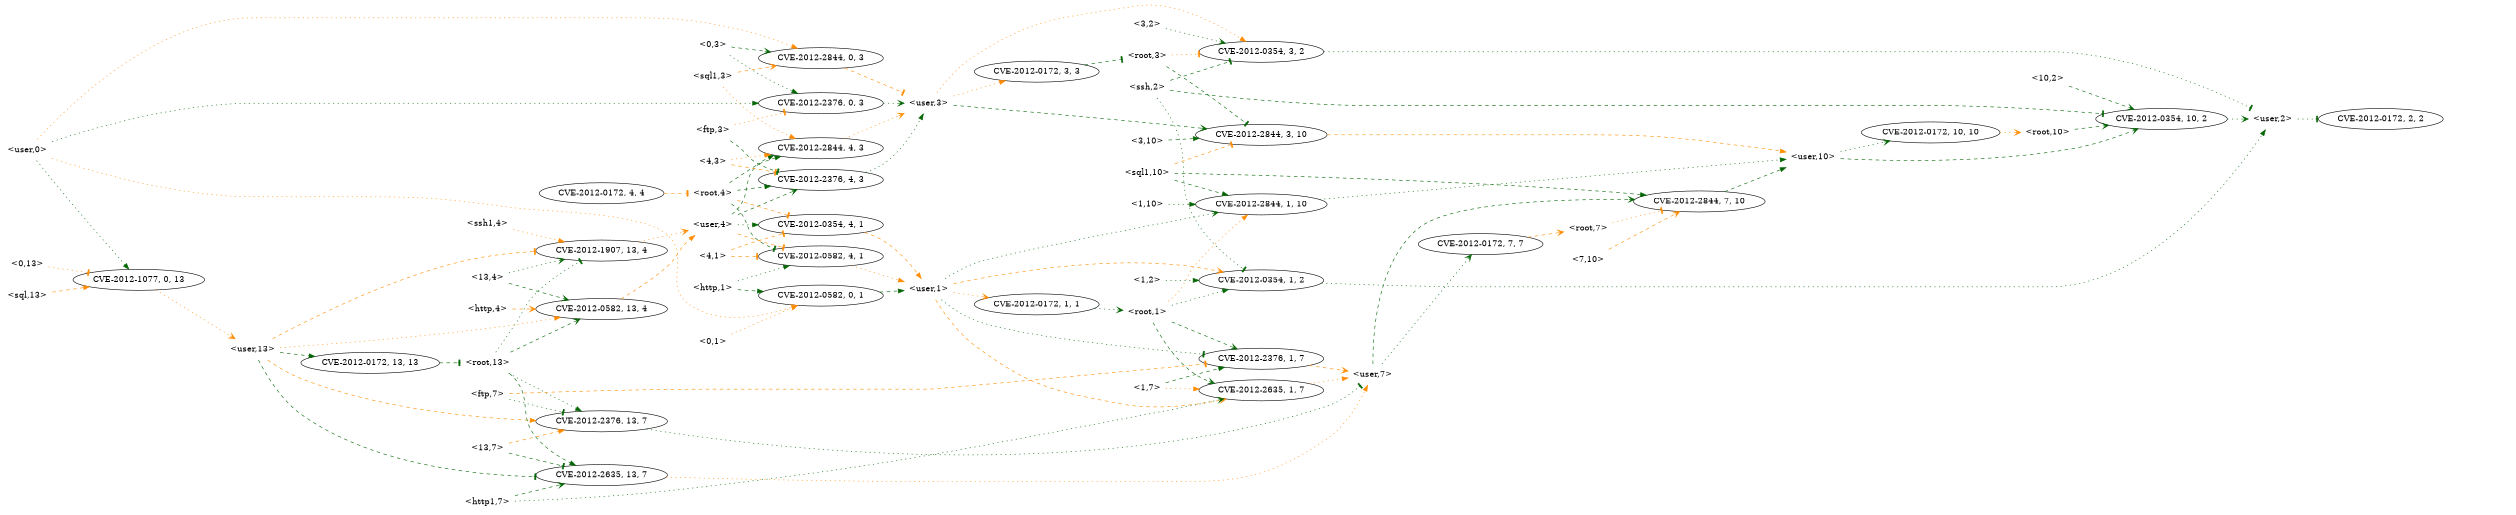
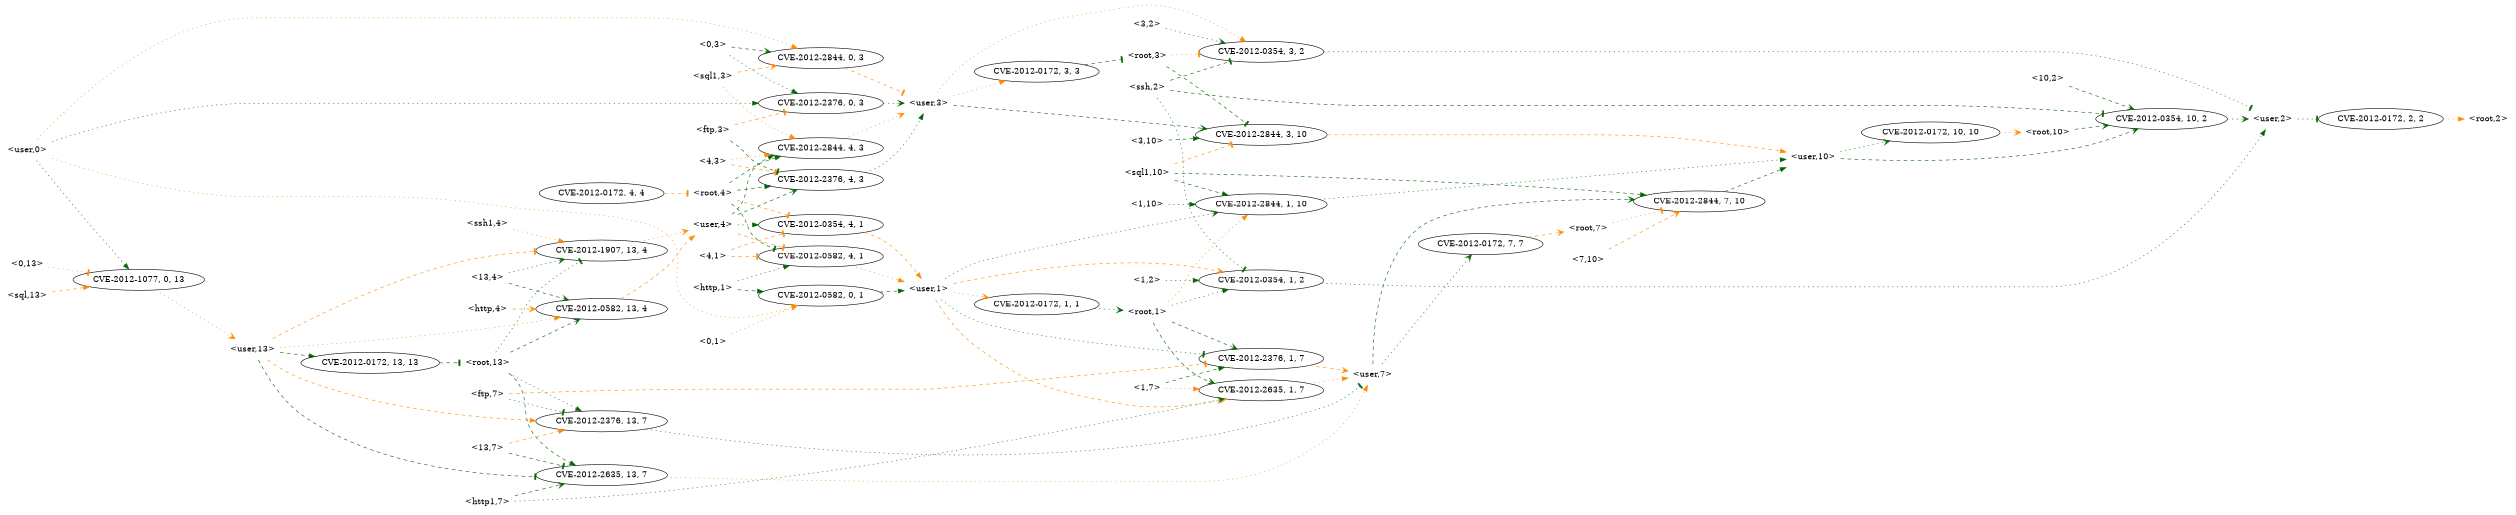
none -> (2488, 119)
(754, 120) -> (754, 120)
